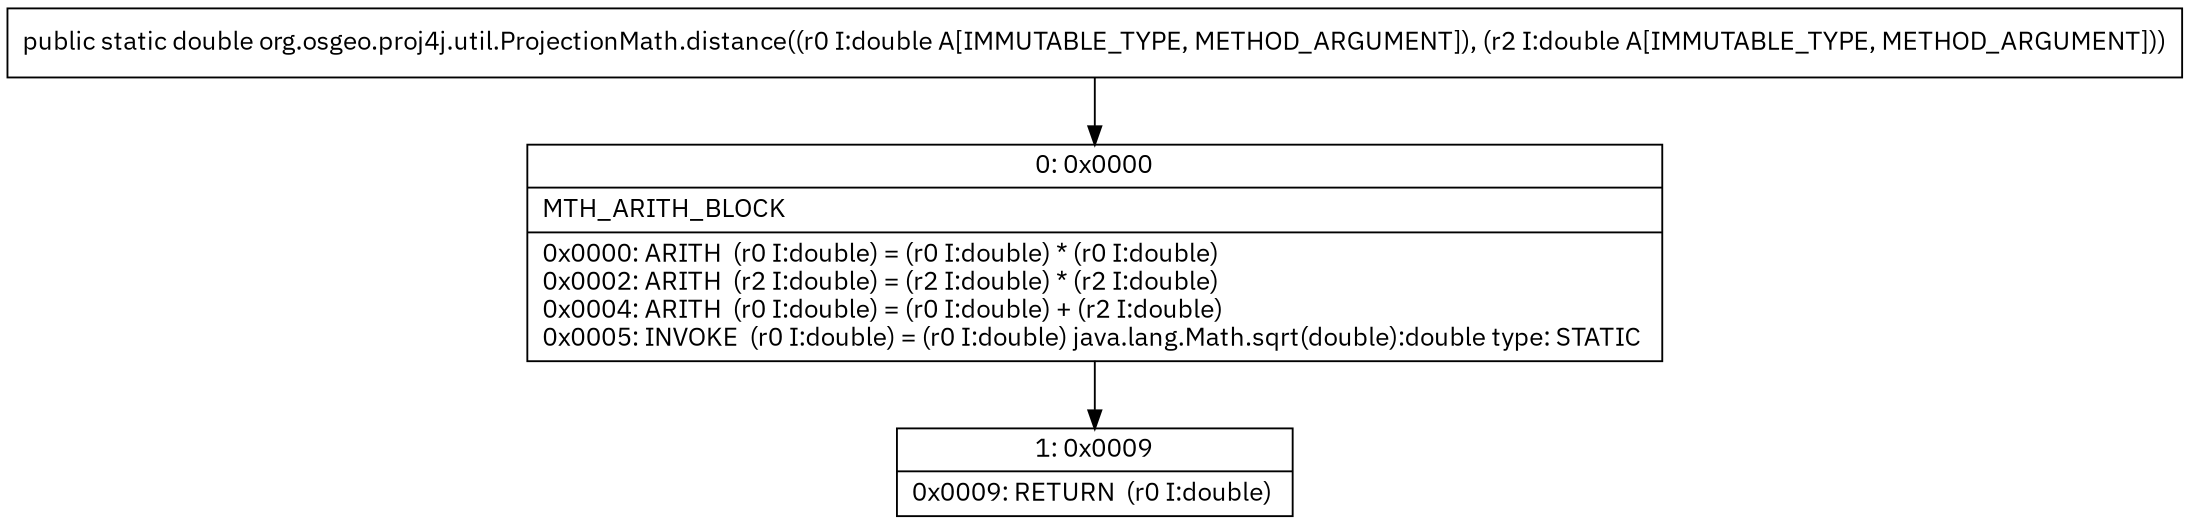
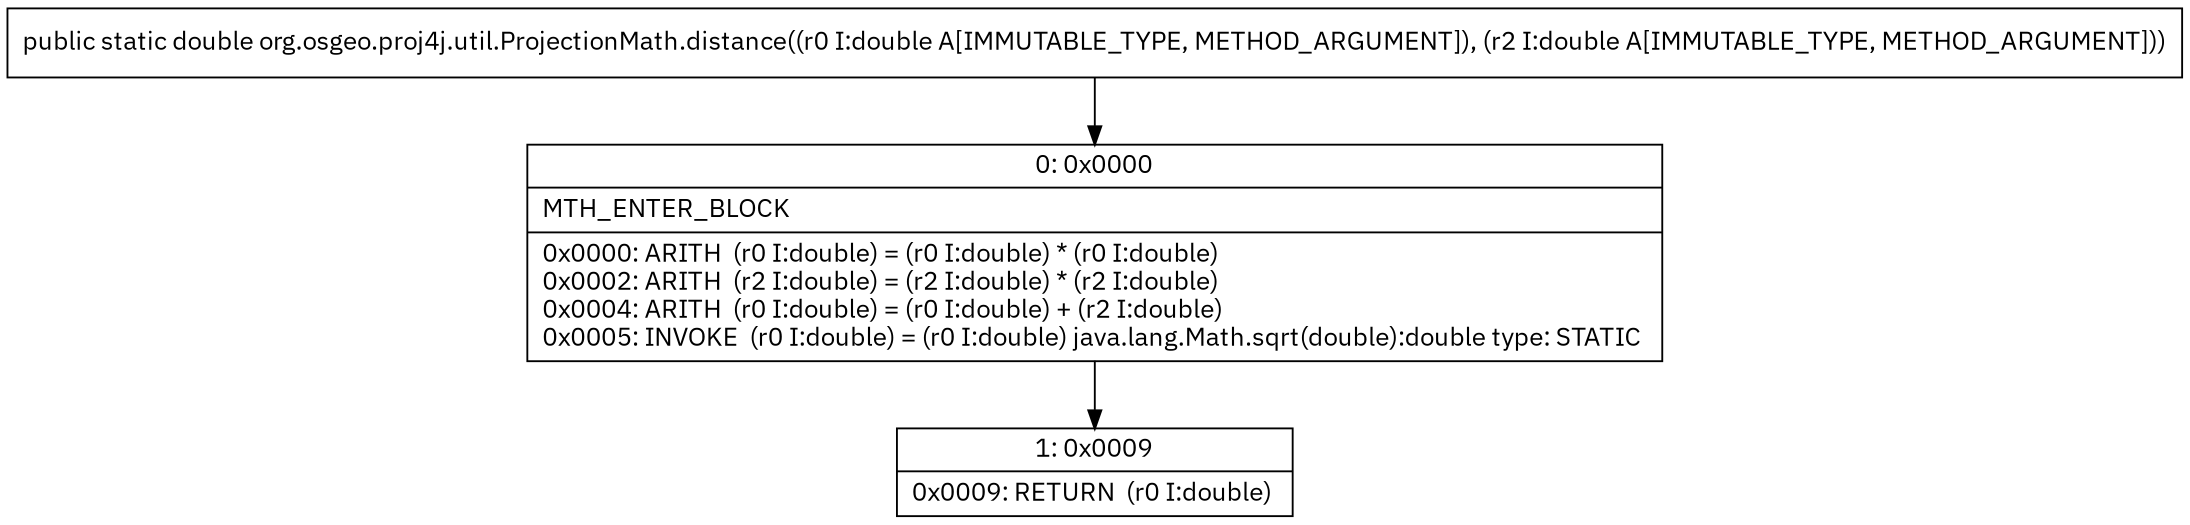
(665, 209) -> (666, 209)
